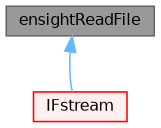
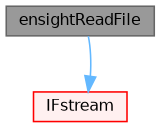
(70, 72) -> (91, 56)
